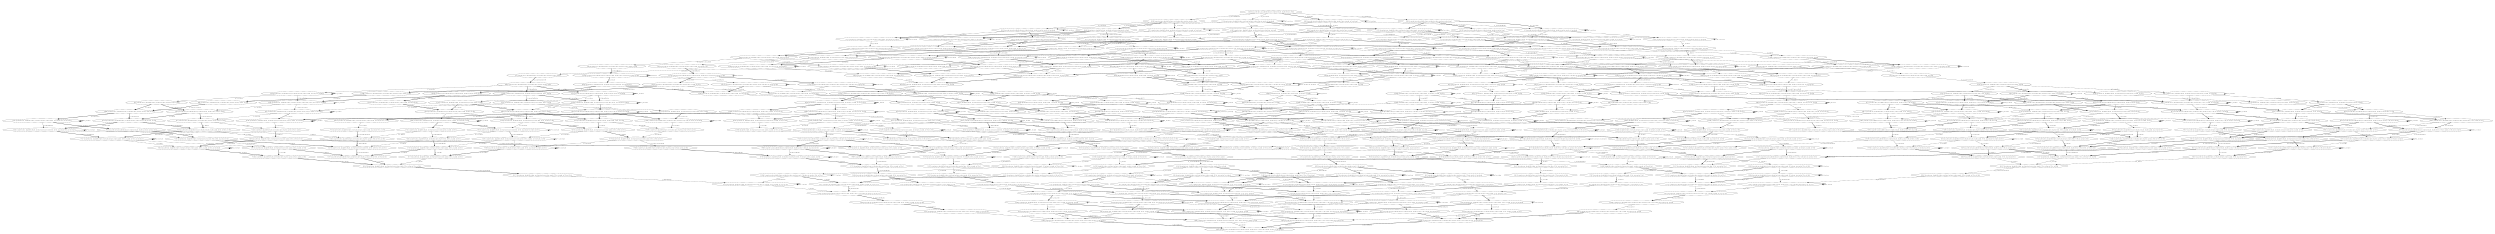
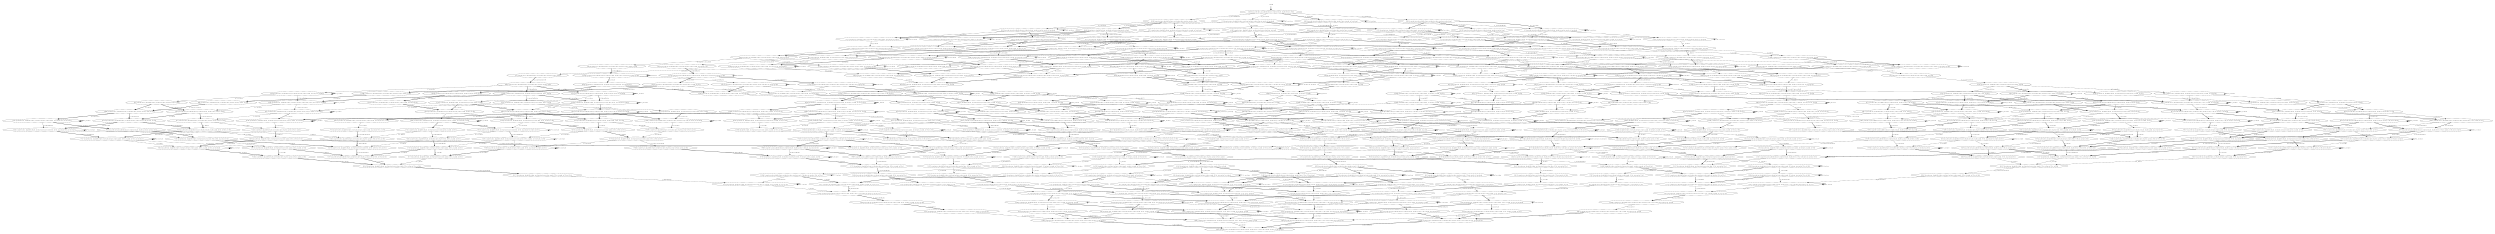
none -> (1271, 4)
none -> (1181, 105)
